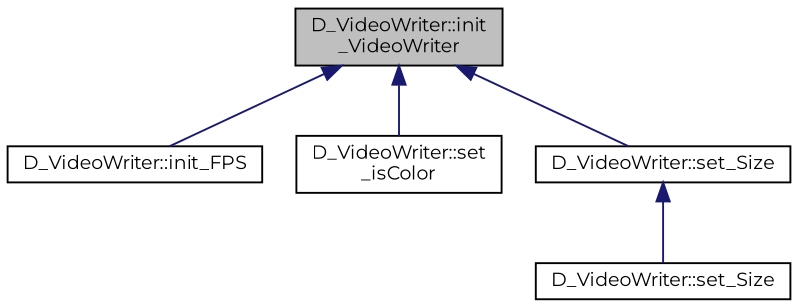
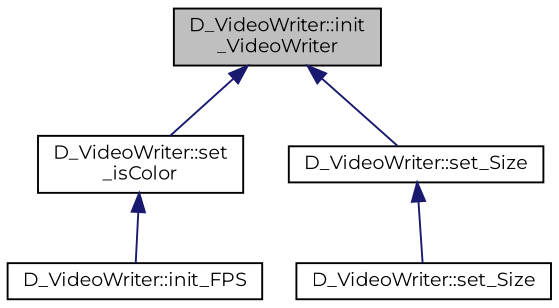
(247, 110) -> (137, 238)
